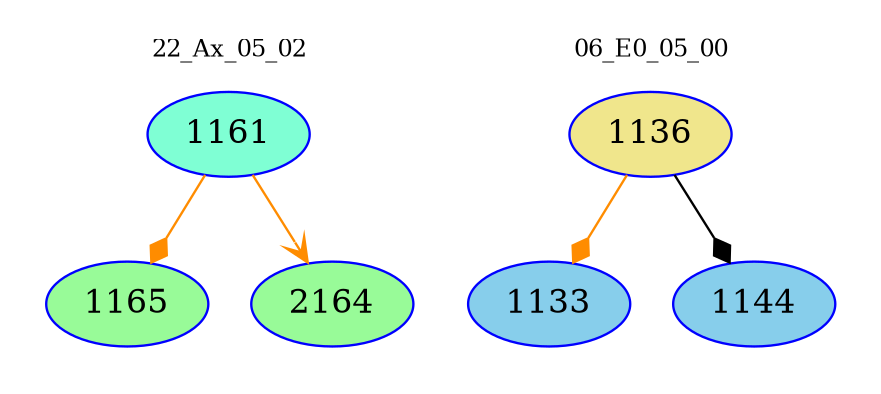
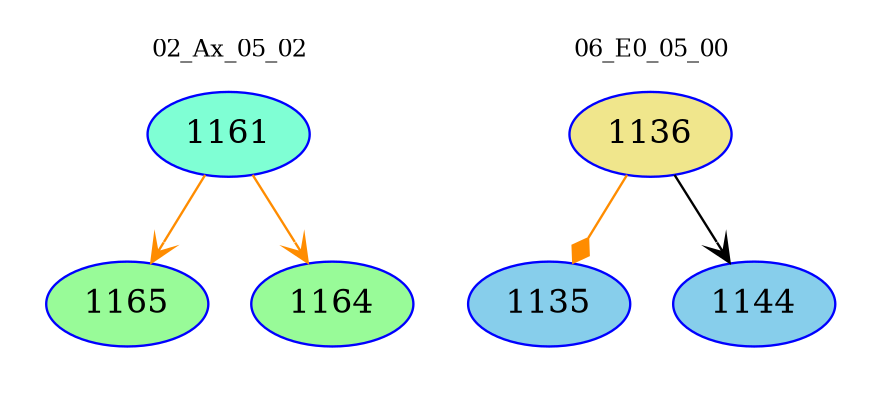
(230, 51) -> (230, 51)
(186, 206) -> (185, 208)
(694, 206) -> (696, 209)
(332, 304) -> (332, 304)
(549, 304) -> (549, 304)
